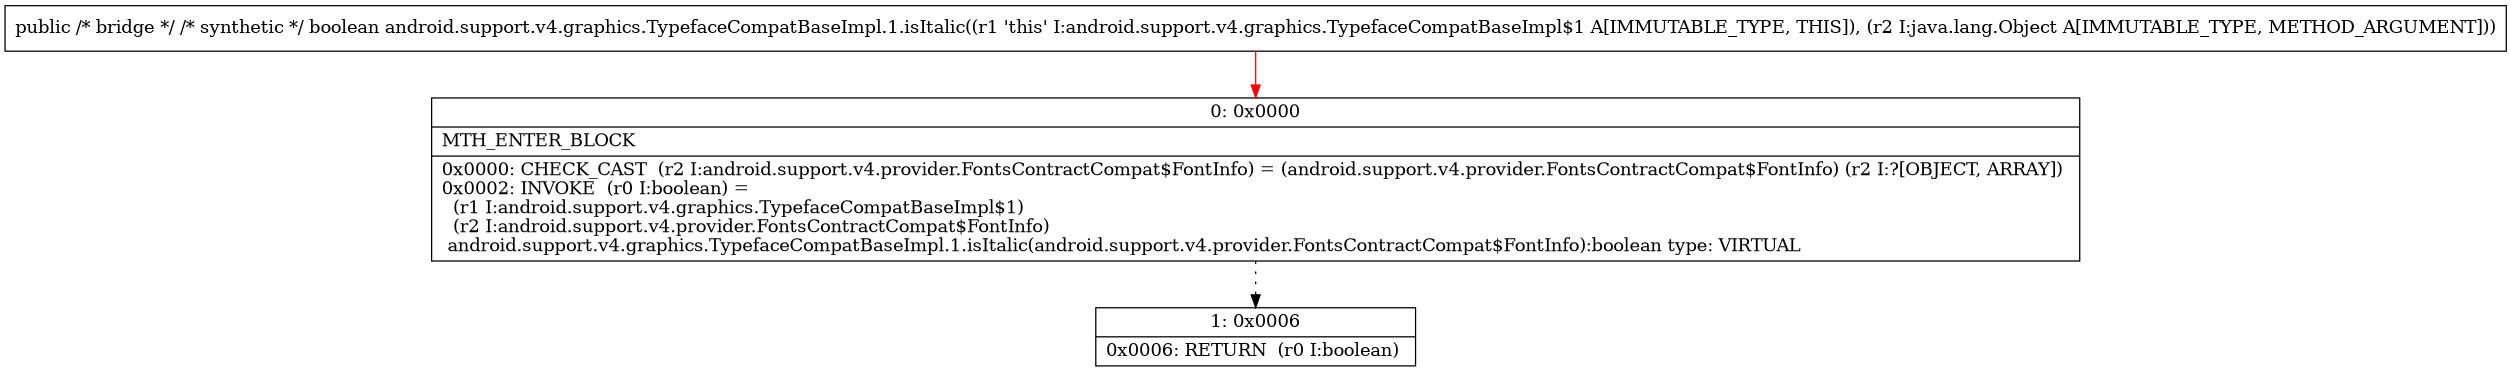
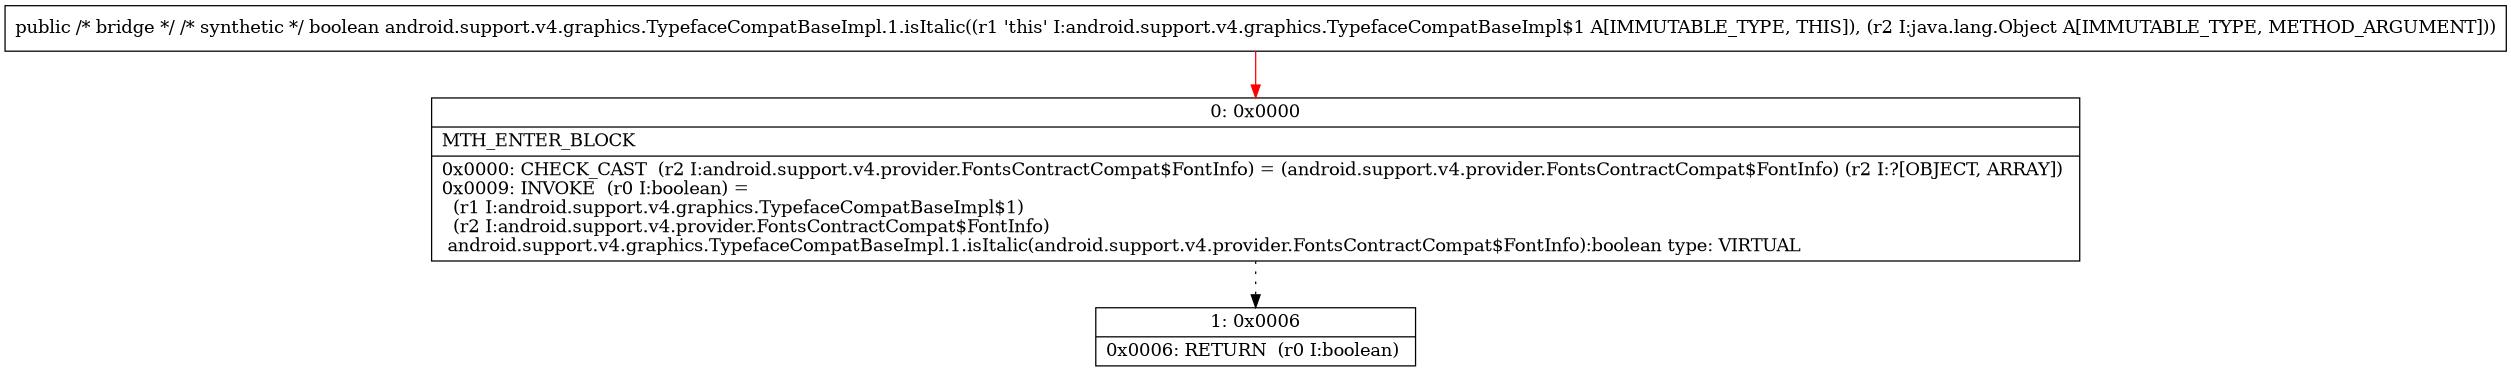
(598, 189) -> (598, 189)
